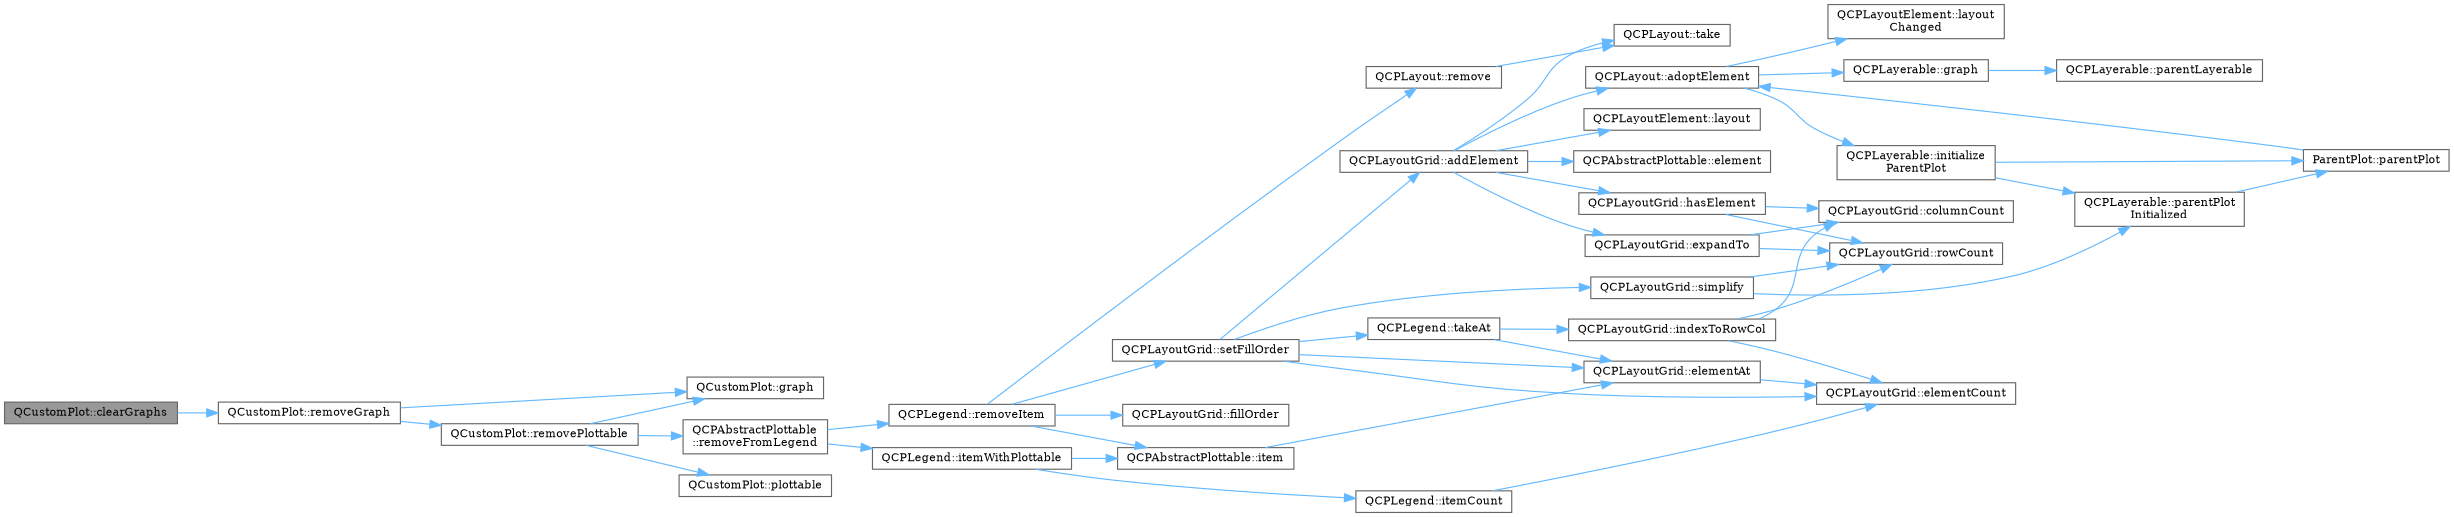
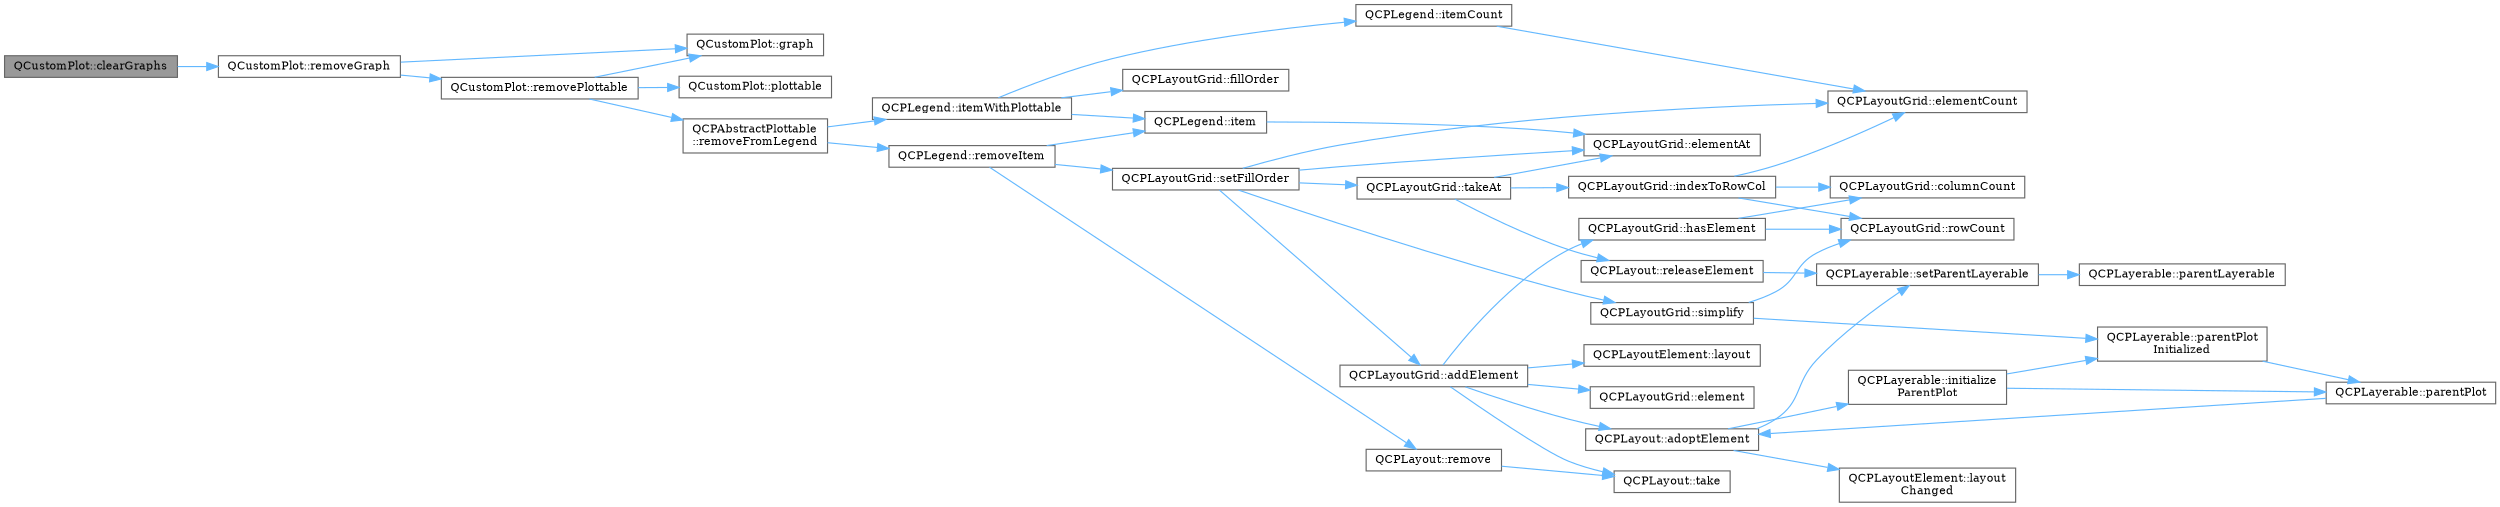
(1916, 71) -> (1927, 275)
(2376, 160) -> (2411, 393)
(1672, 162) -> (1672, 398)
(1672, 246) -> none
none -> (1672, 271)
(1434, 329) -> (1434, 188)
(1783, 382) -> none
(1083, 415) -> (1086, 95)
(1206, 458) -> (1206, 122)
